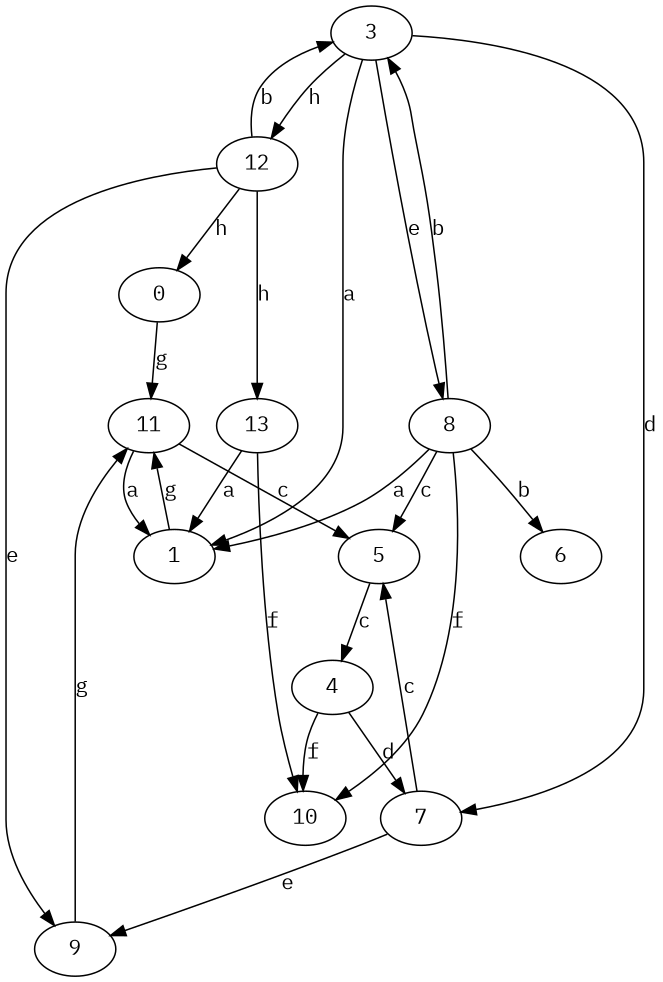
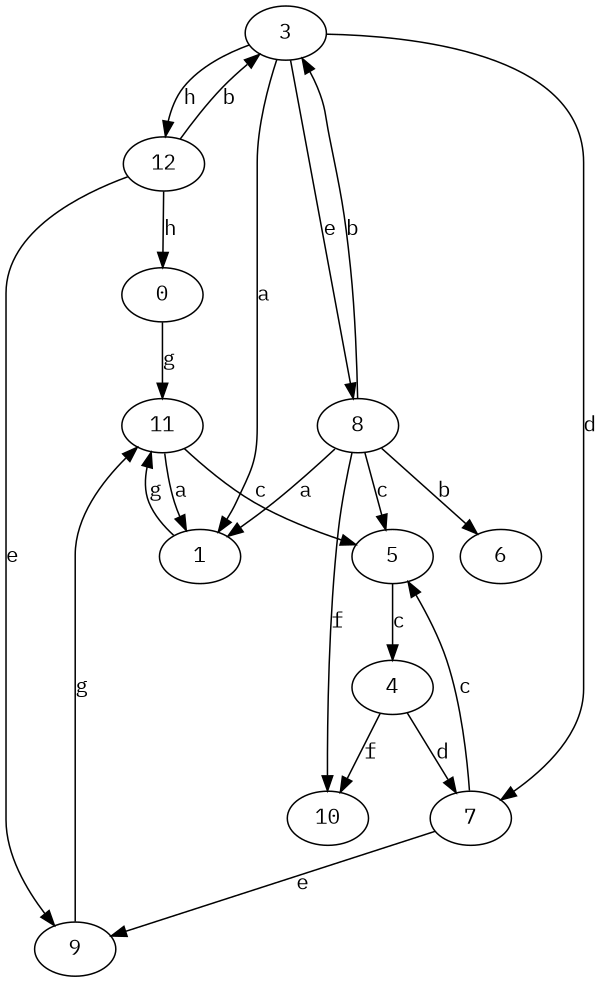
(257, 426) -> none
